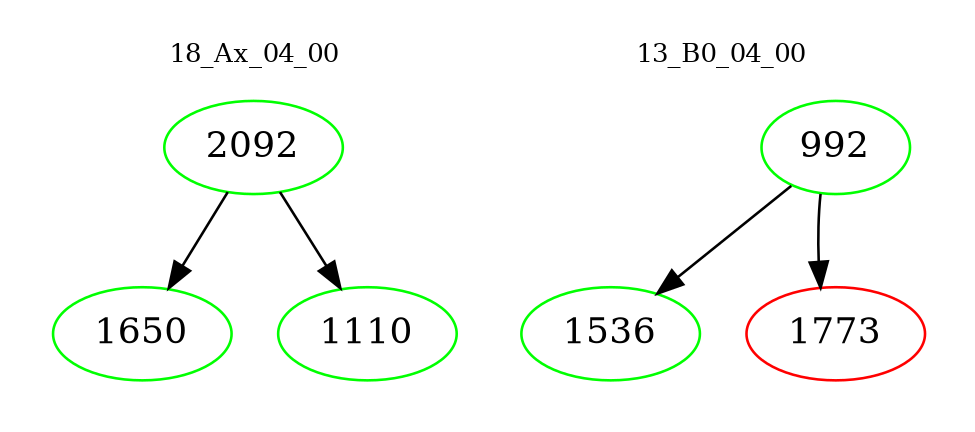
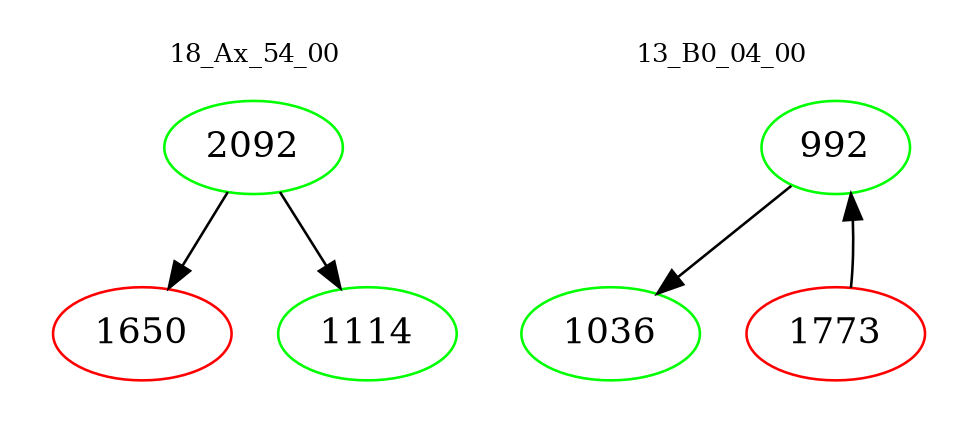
(255, 56) -> (255, 56)
(818, 228) -> (853, 254)
(142, 334) -> (142, 334)
(367, 334) -> (367, 334)
(611, 334) -> (611, 334)
